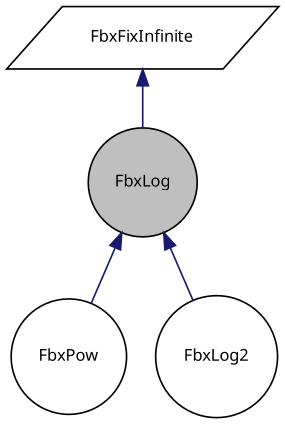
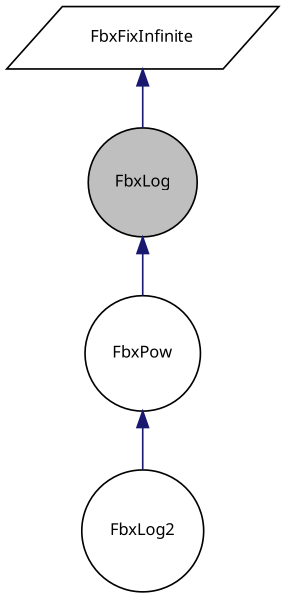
(182, 274) -> (143, 449)
